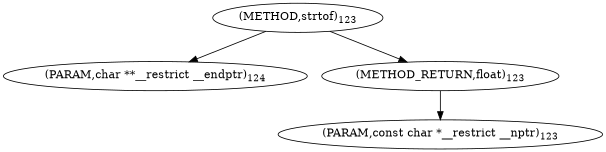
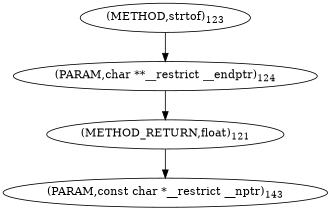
(365, 45) -> (165, 101)
(516, 75) -> (241, 133)
(549, 133) -> (274, 191)
